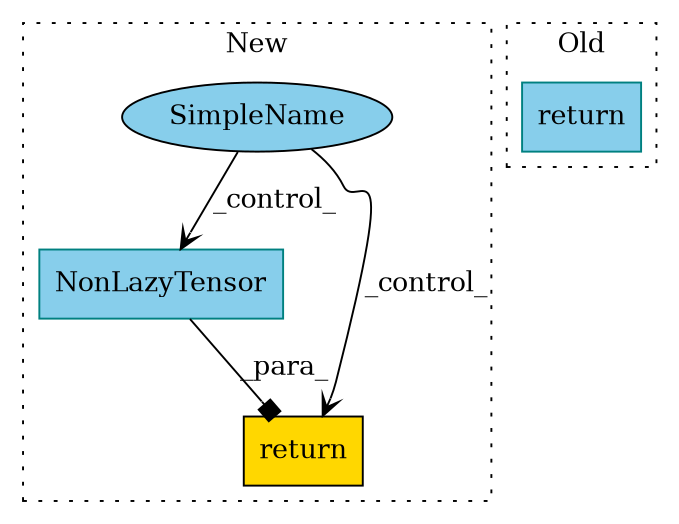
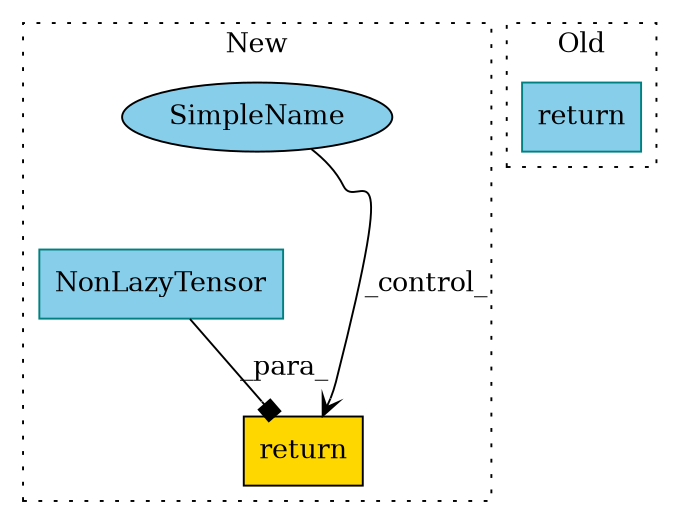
(214, 192) -> none
